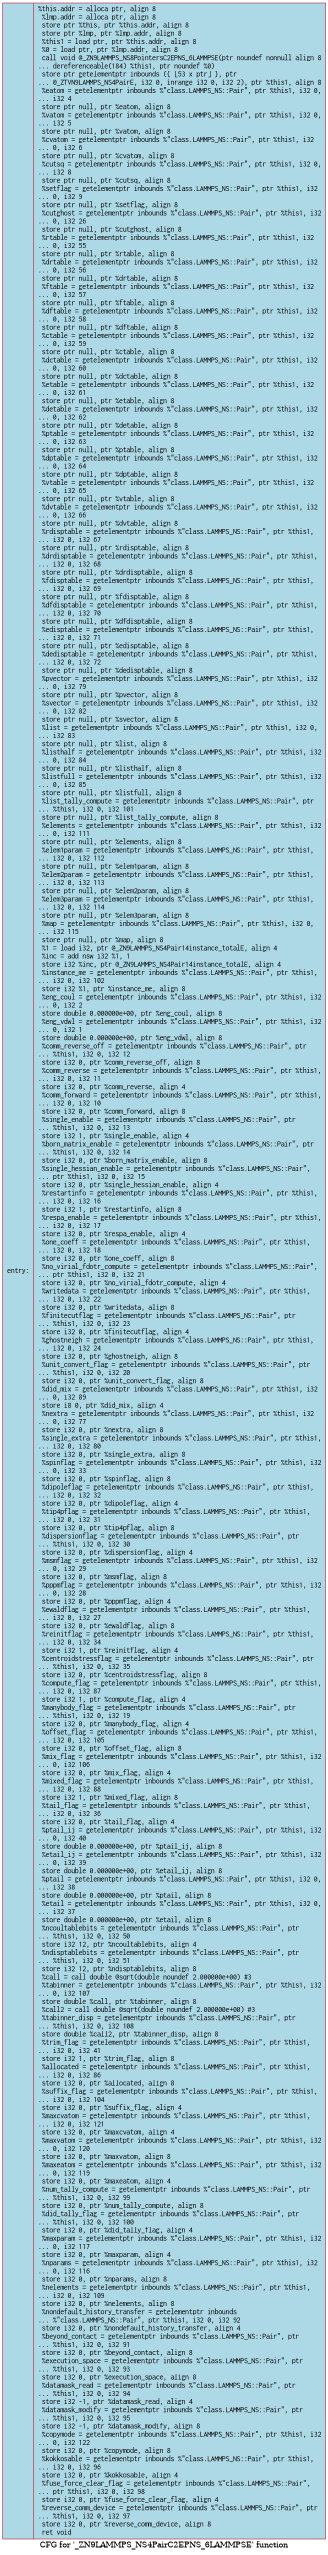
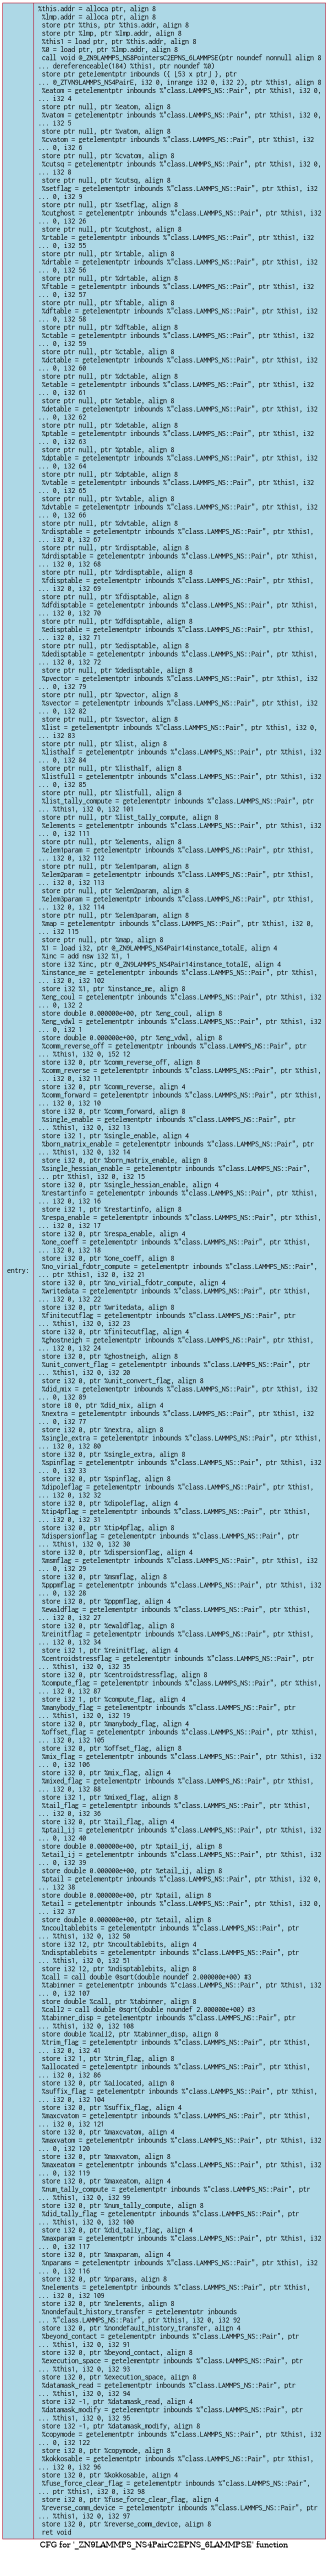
(84, 1054) -> (84, 1054)
